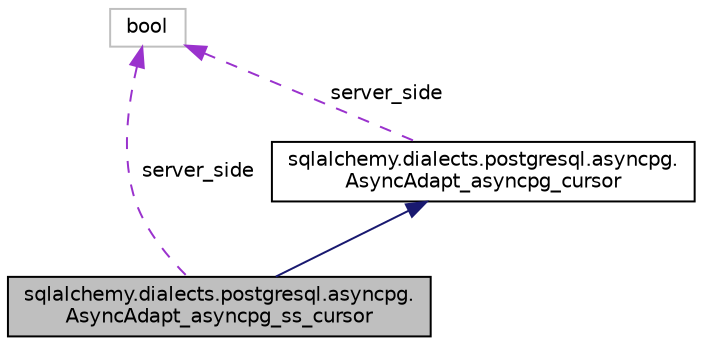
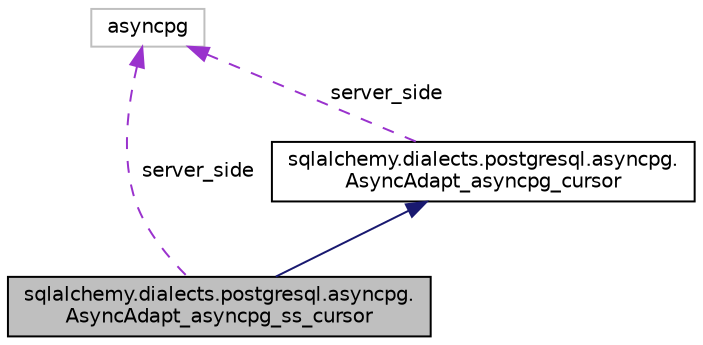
(148, 28) -> (148, 28)
